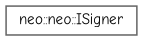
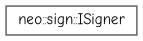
(71, 21) -> (71, 21)
